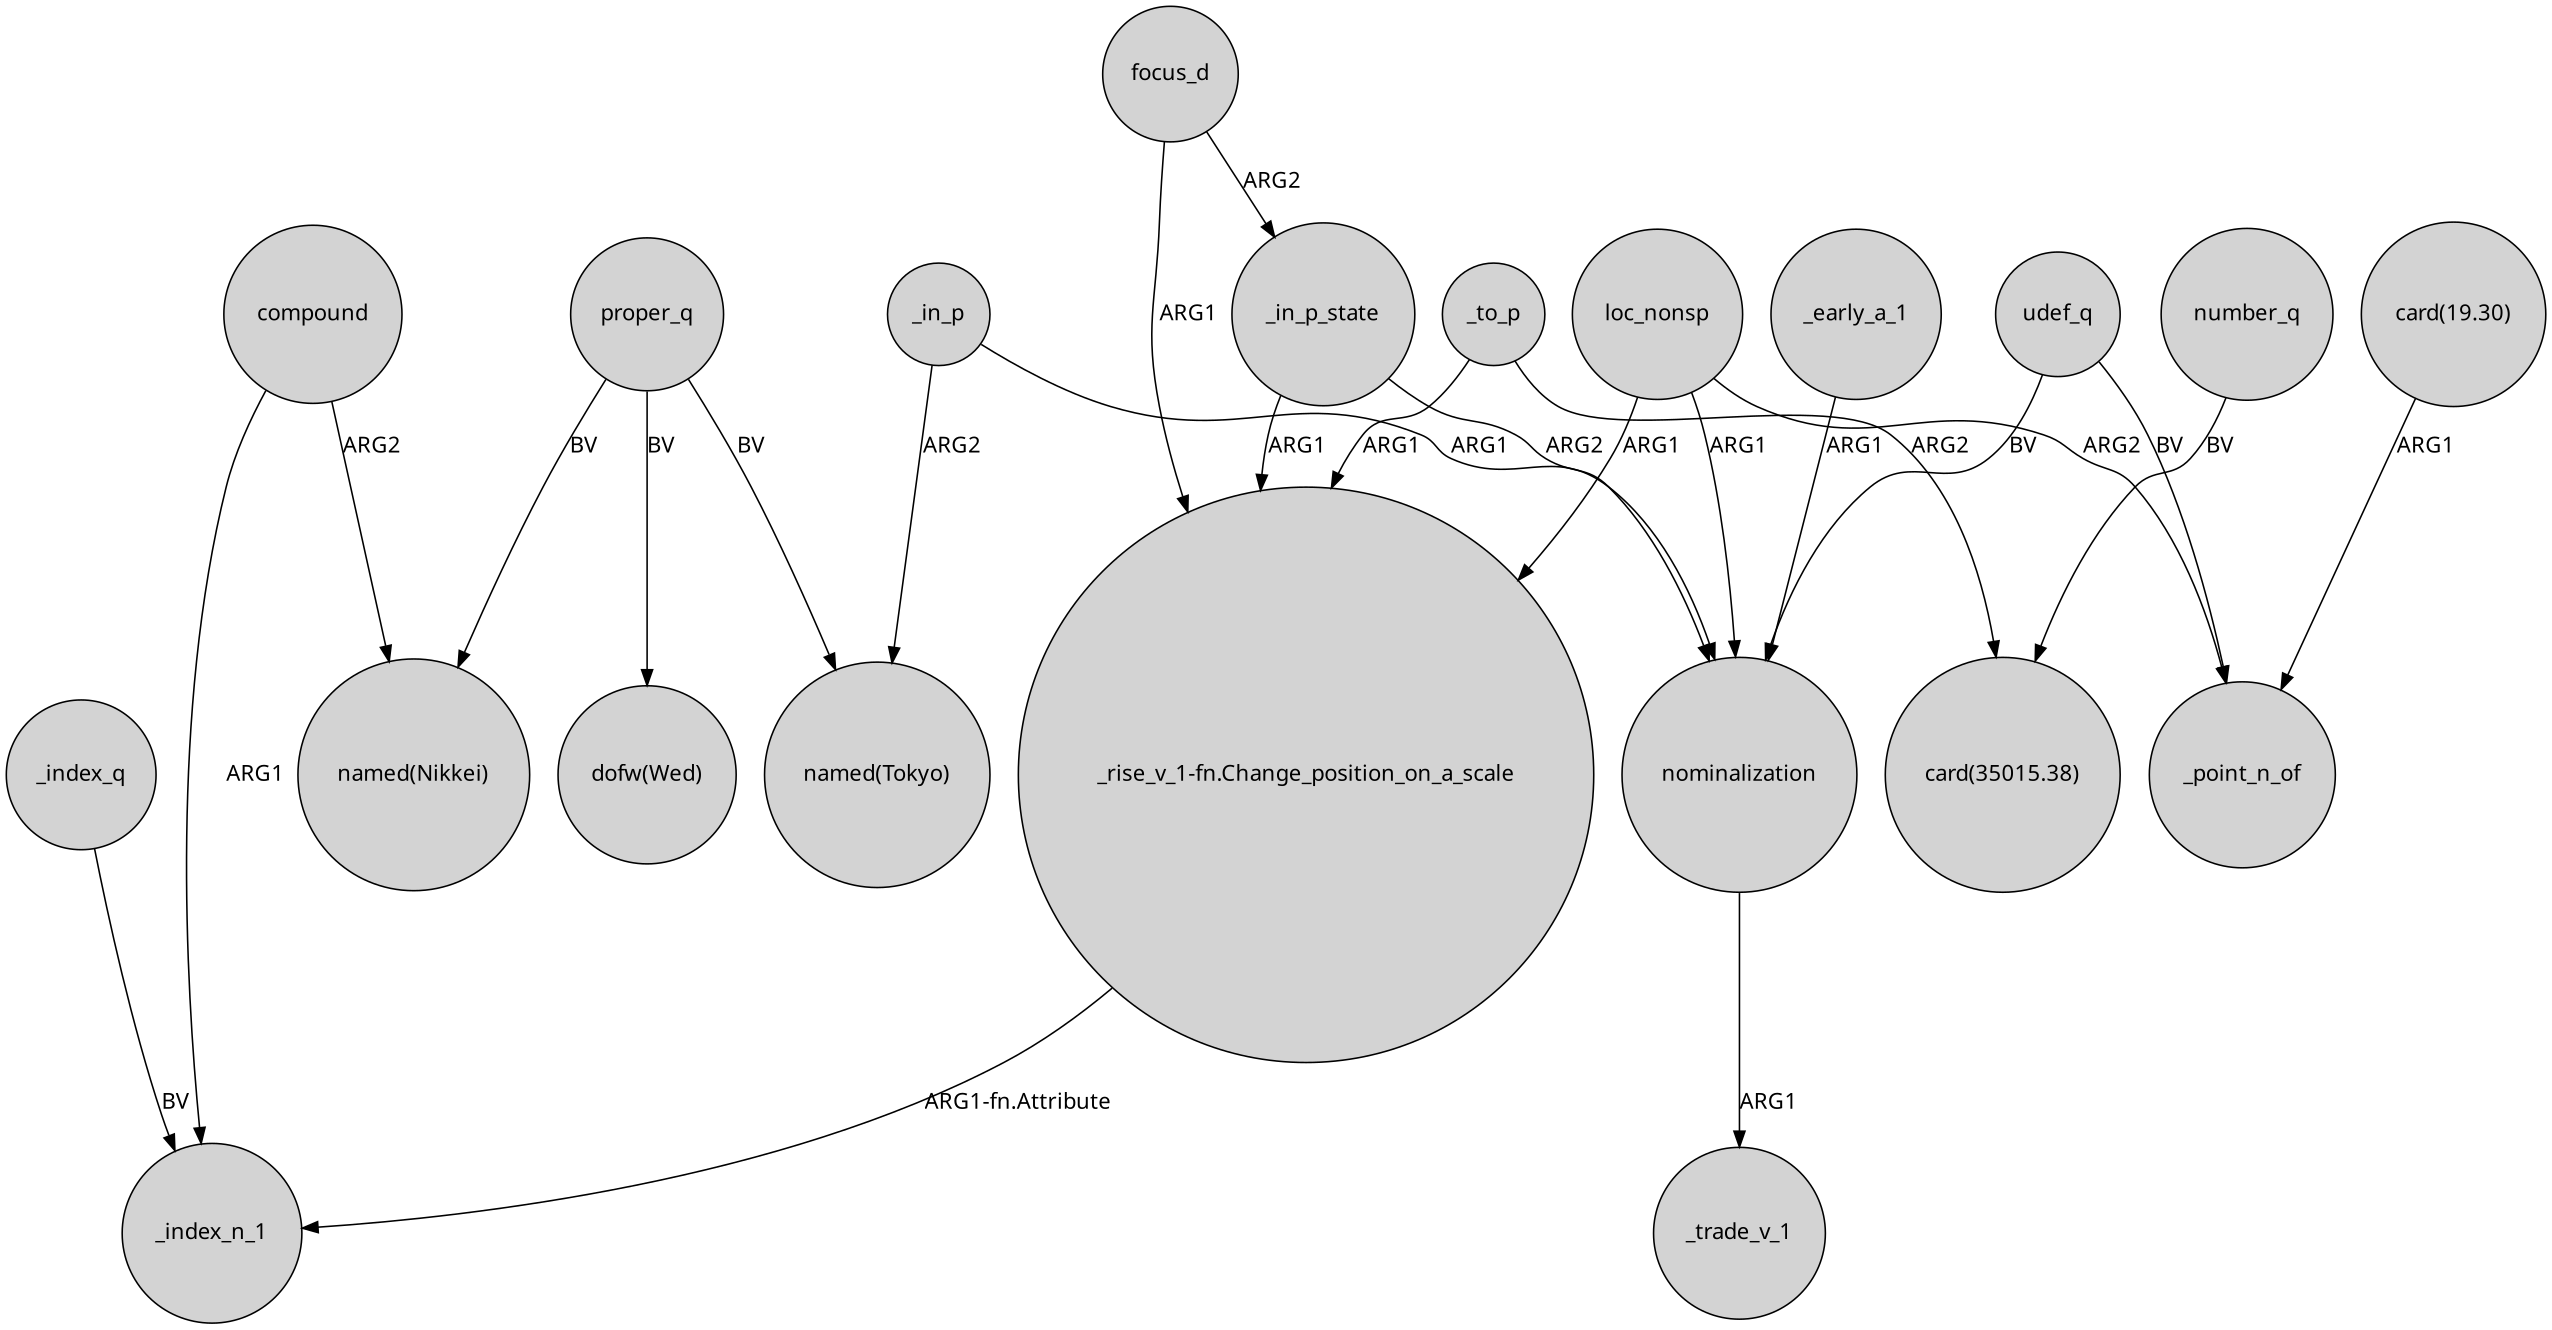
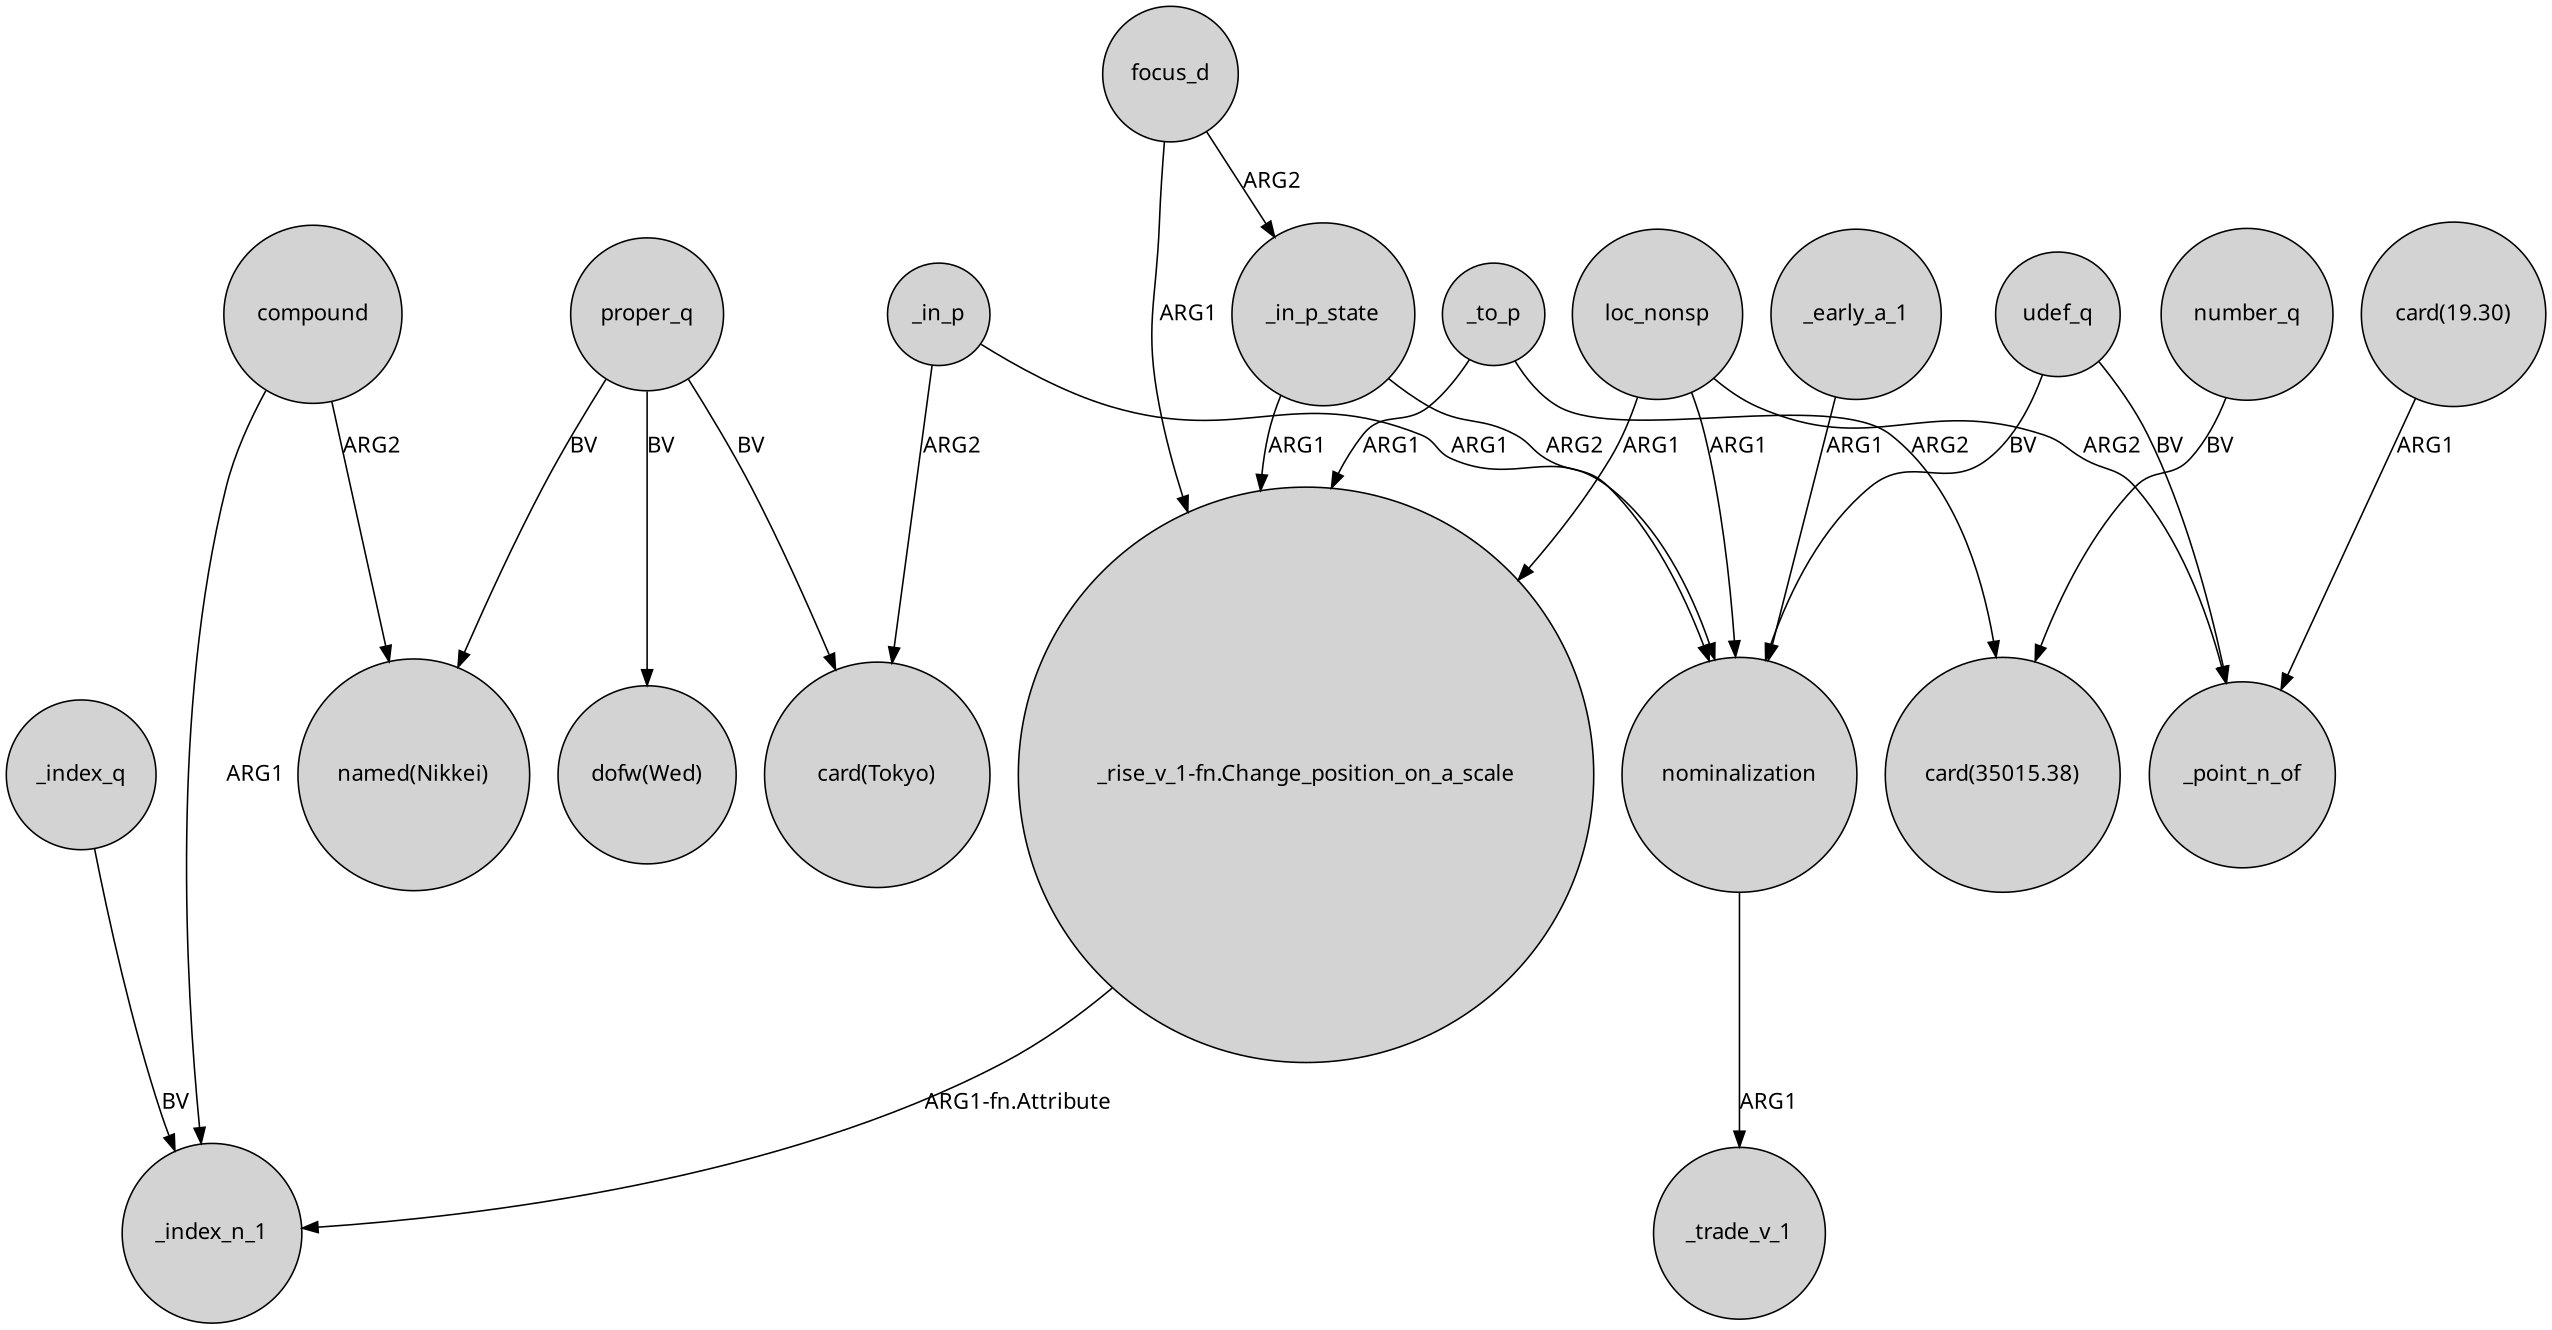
(877, 775) -> (877, 775)
